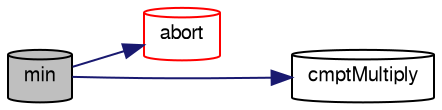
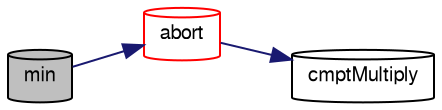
(172, 78) -> (246, 49)
